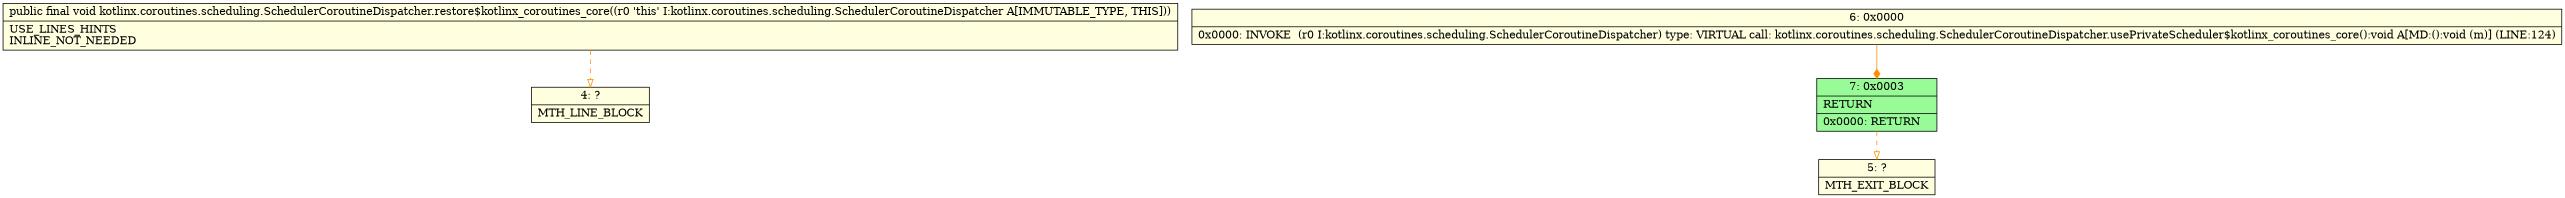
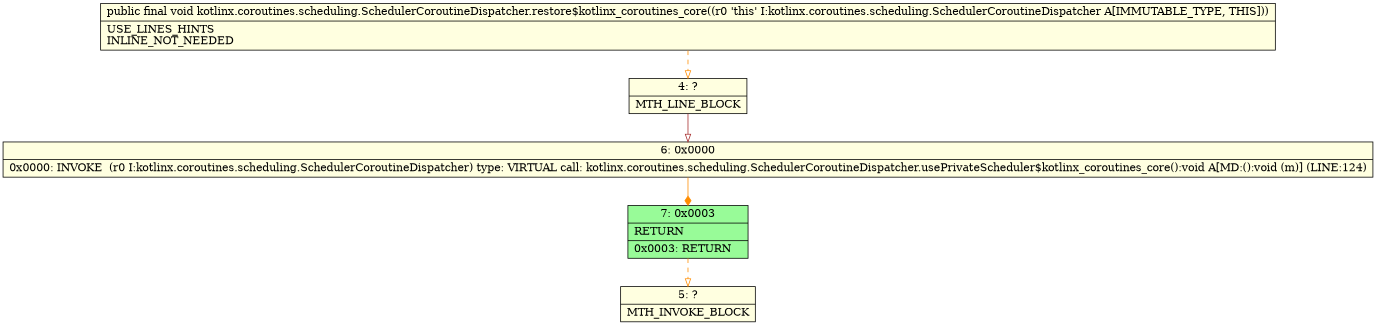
(1877, 122) -> (688, 249)
none -> (688, 124)
(1877, 186) -> (688, 313)
